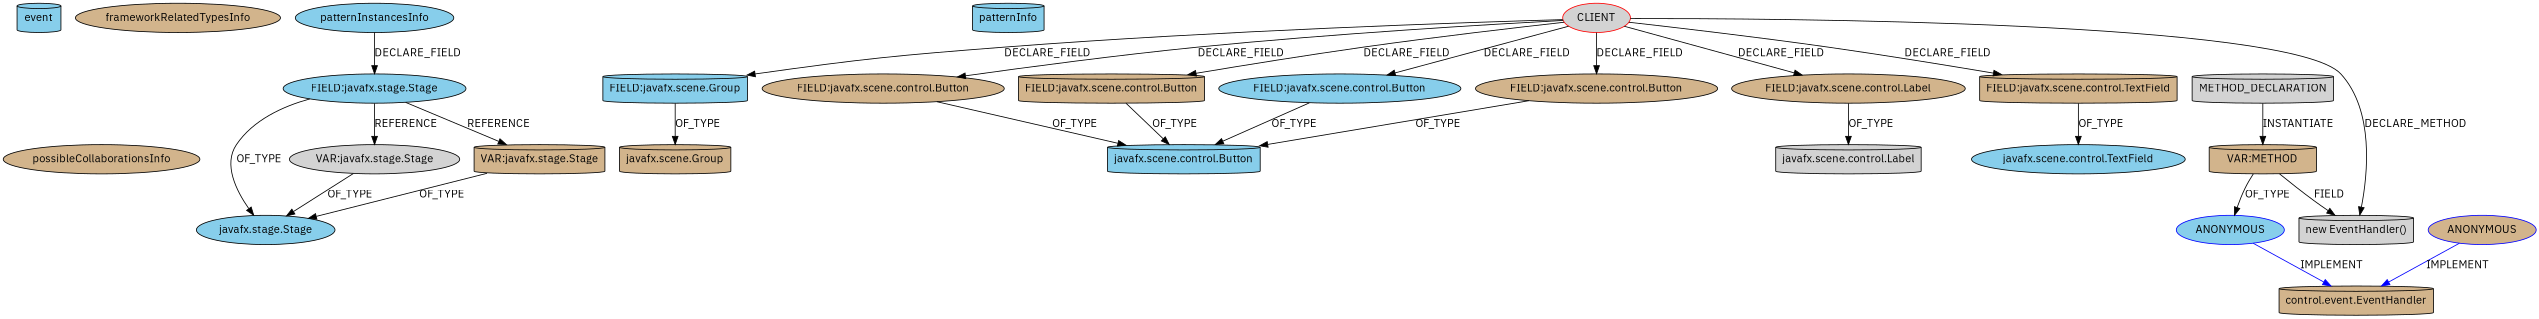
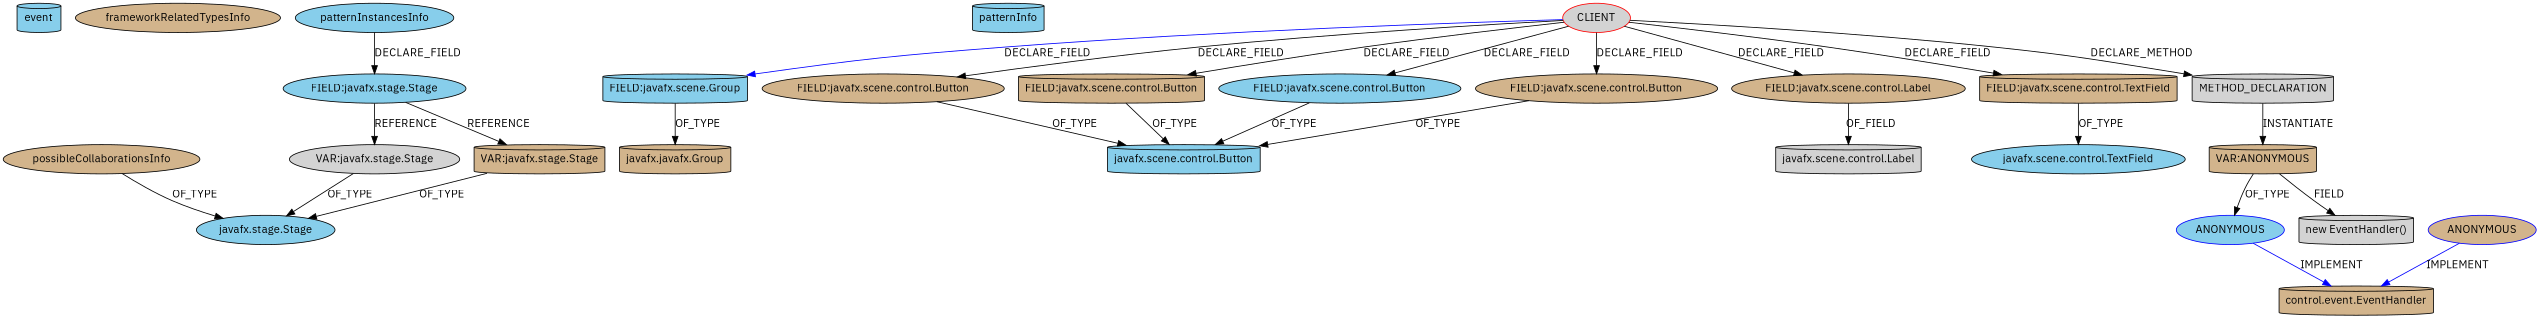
(2058, 29) -> (1908, 39)
(1158, 37) -> (1158, 37)
(1871, 124) -> (1871, 124)
(242, 137) -> (167, 198)
(675, 159) -> (675, 159)
(2263, 159) -> (2263, 159)
